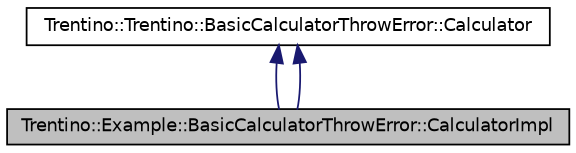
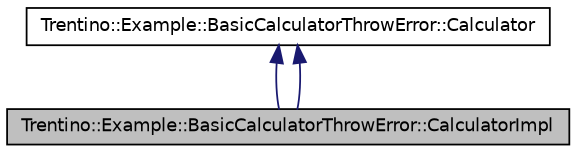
(288, 27) -> (288, 27)
